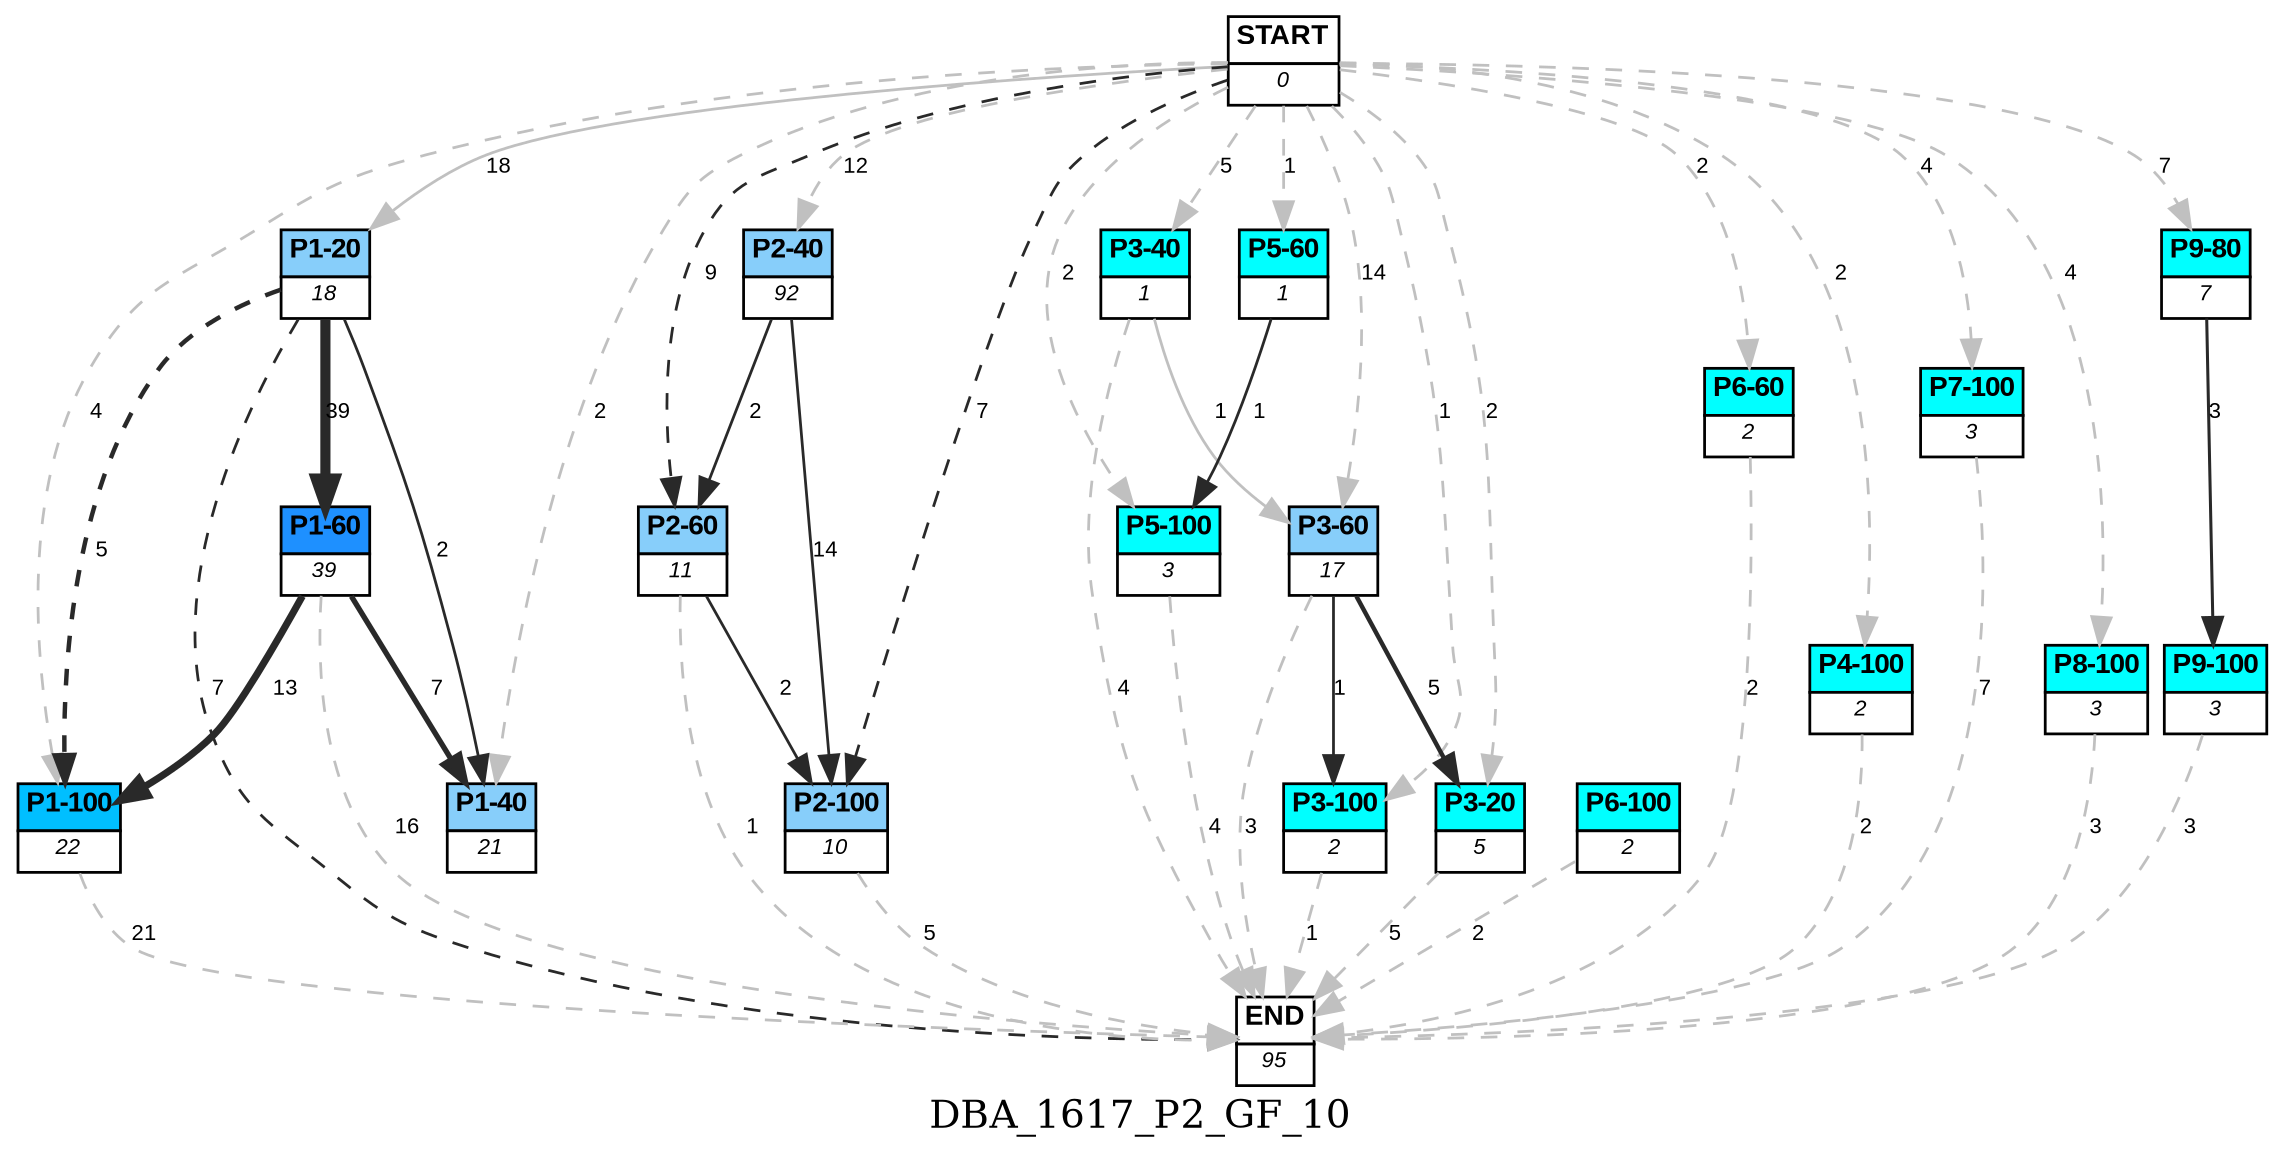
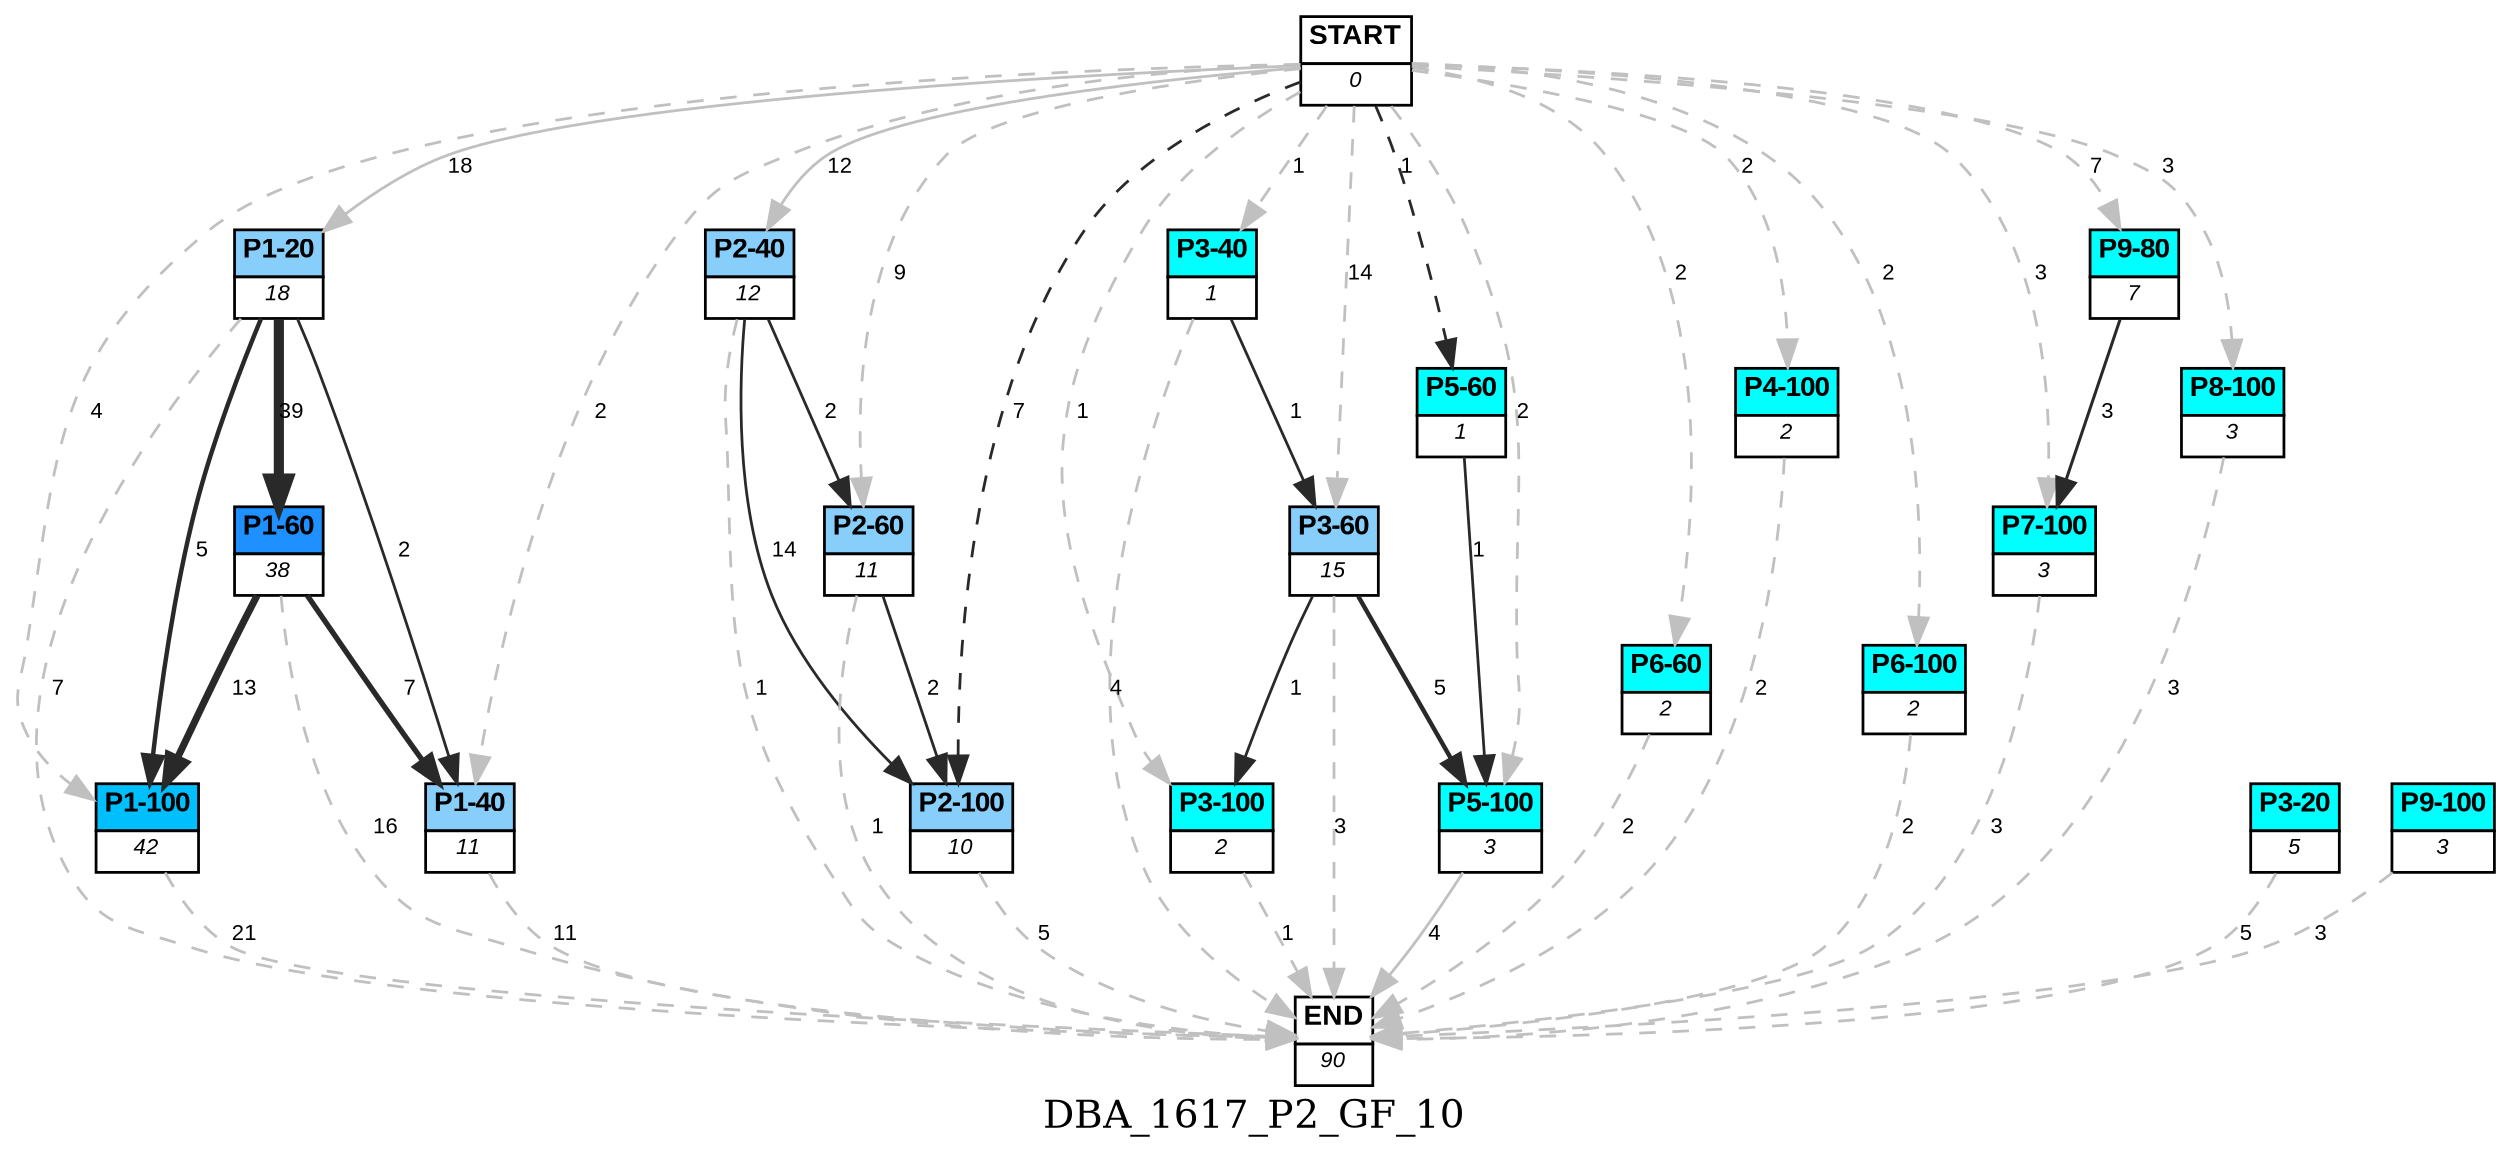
(1003, 102) -> (1027, 100)
(1284, 153) -> (1416, 222)
(810, 155) -> (957, 148)
(1227, 168) -> (1299, 168)
(1928, 168) -> (2042, 274)
(2072, 274) -> (2169, 168)
(788, 294) -> (750, 294)
(1482, 401) -> (1816, 200)
(1193, 423) -> (1267, 400)
(2210, 468) -> (2093, 399)
(102, 483) -> (190, 533)
(325, 571) -> (279, 571)
(1333, 571) -> (1334, 571)
(1400, 677) -> (1405, 677)
(1986, 690) -> (1997, 828)
(1193, 786) -> (1428, 925)
none -> (807, 834)
(69, 847) -> (147, 847)
(492, 847) -> (470, 847)
(453, 943) -> (167, 940)
none -> (857, 1014)
(1275, 1061) -> (1334, 1061)
